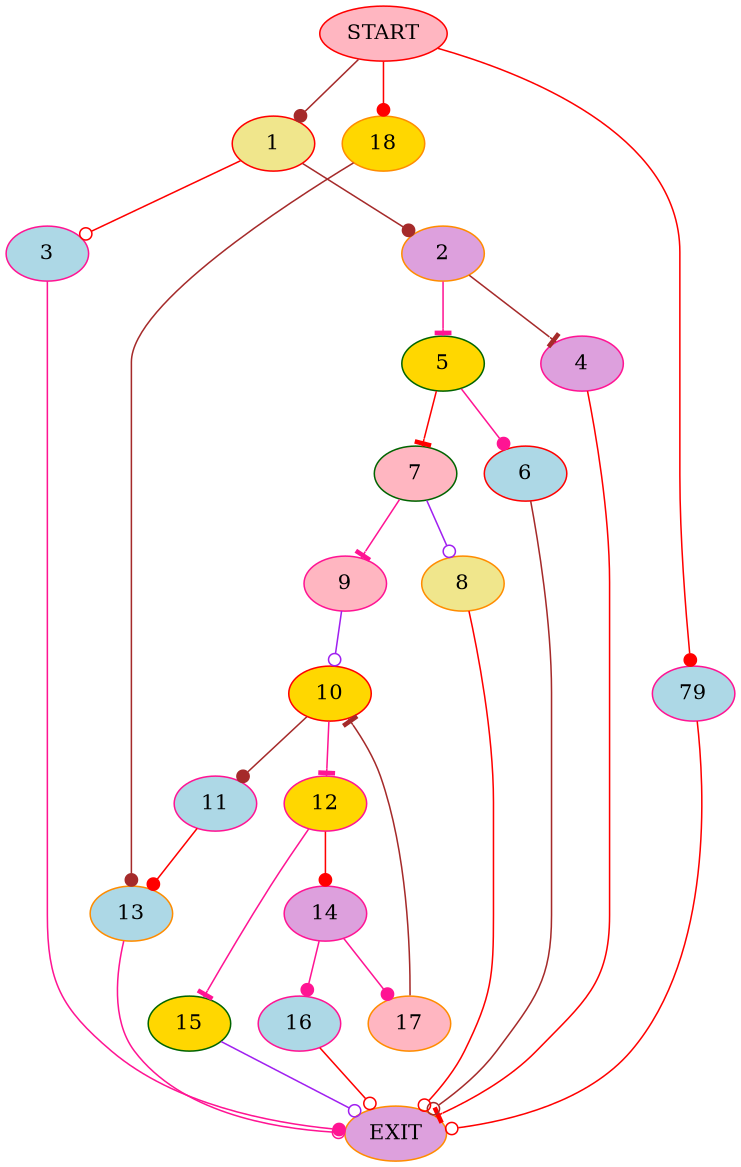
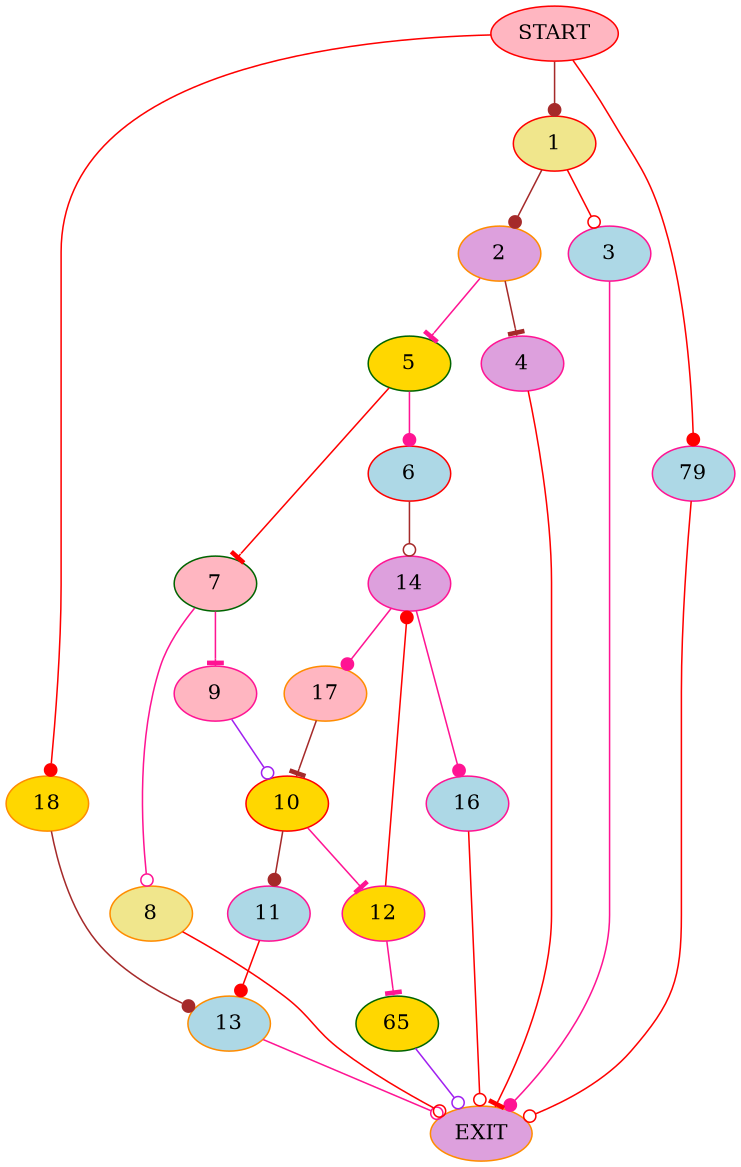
(437, 523) -> (146, 735)
(552, 822) -> (409, 523)
(189, 1024) -> (397, 1024)
